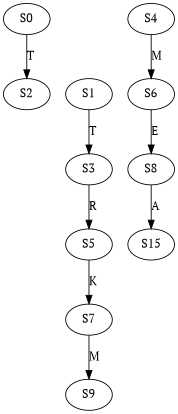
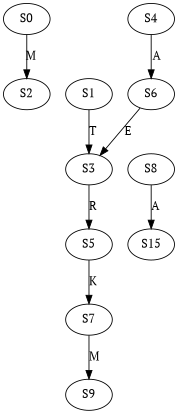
(31, 57) -> (31, 57)
(157, 57) -> (157, 57)
(151, 127) -> (123, 128)
